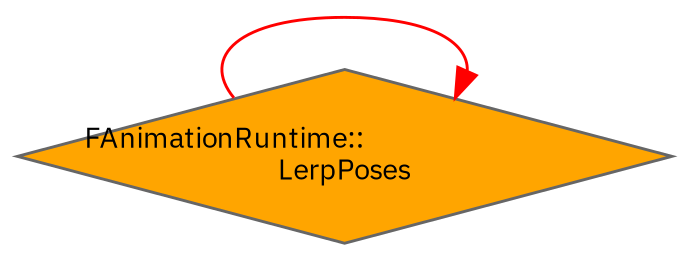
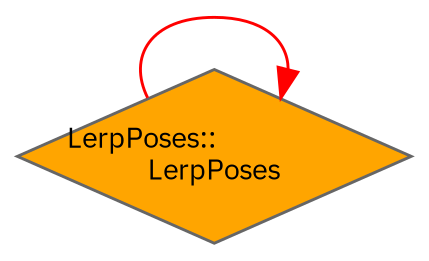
(345, 156) -> (214, 156)
